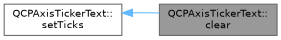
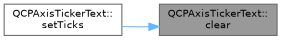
(146, 13) -> (135, 27)
